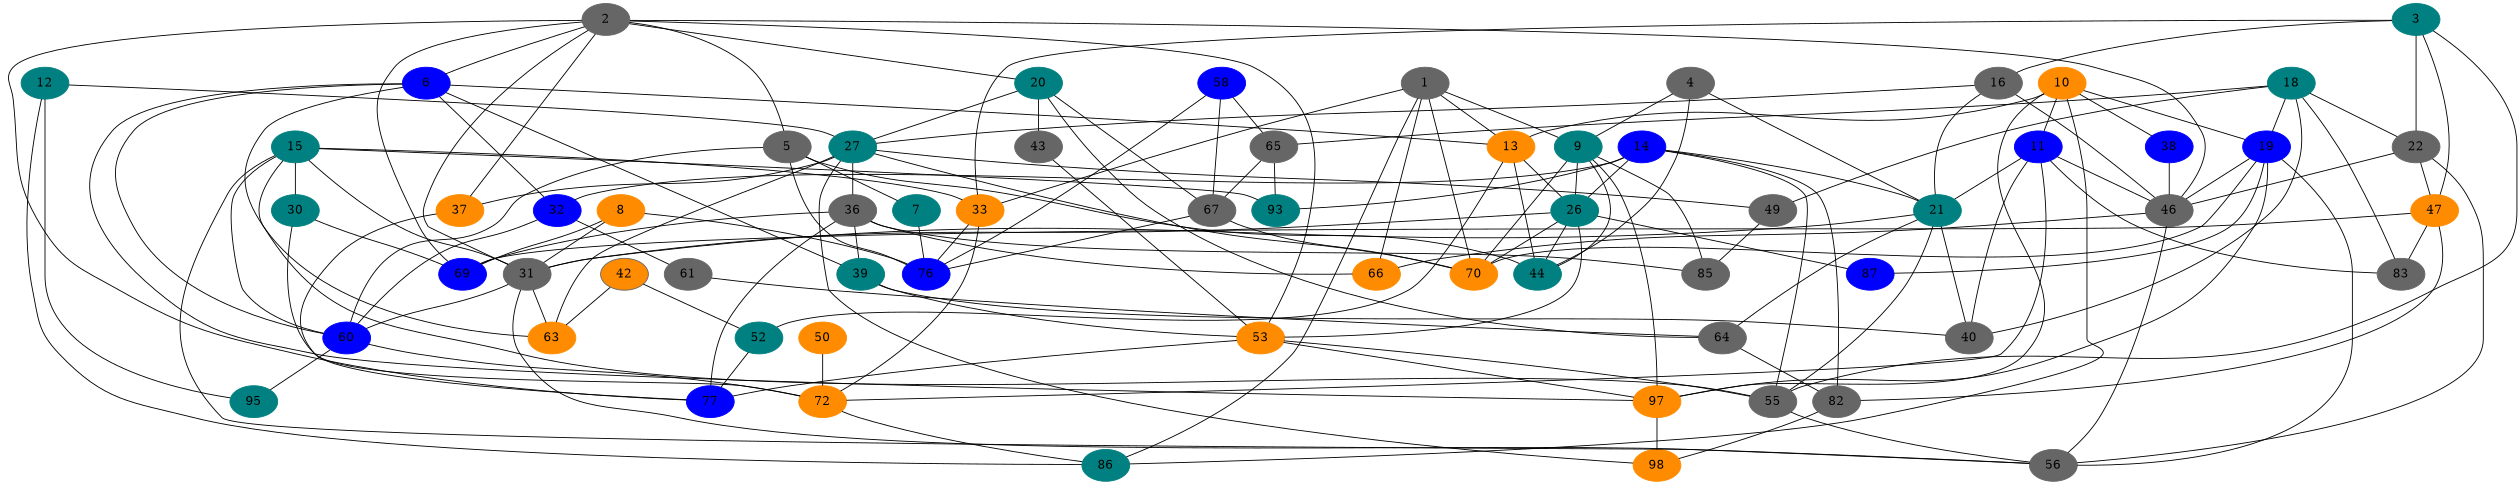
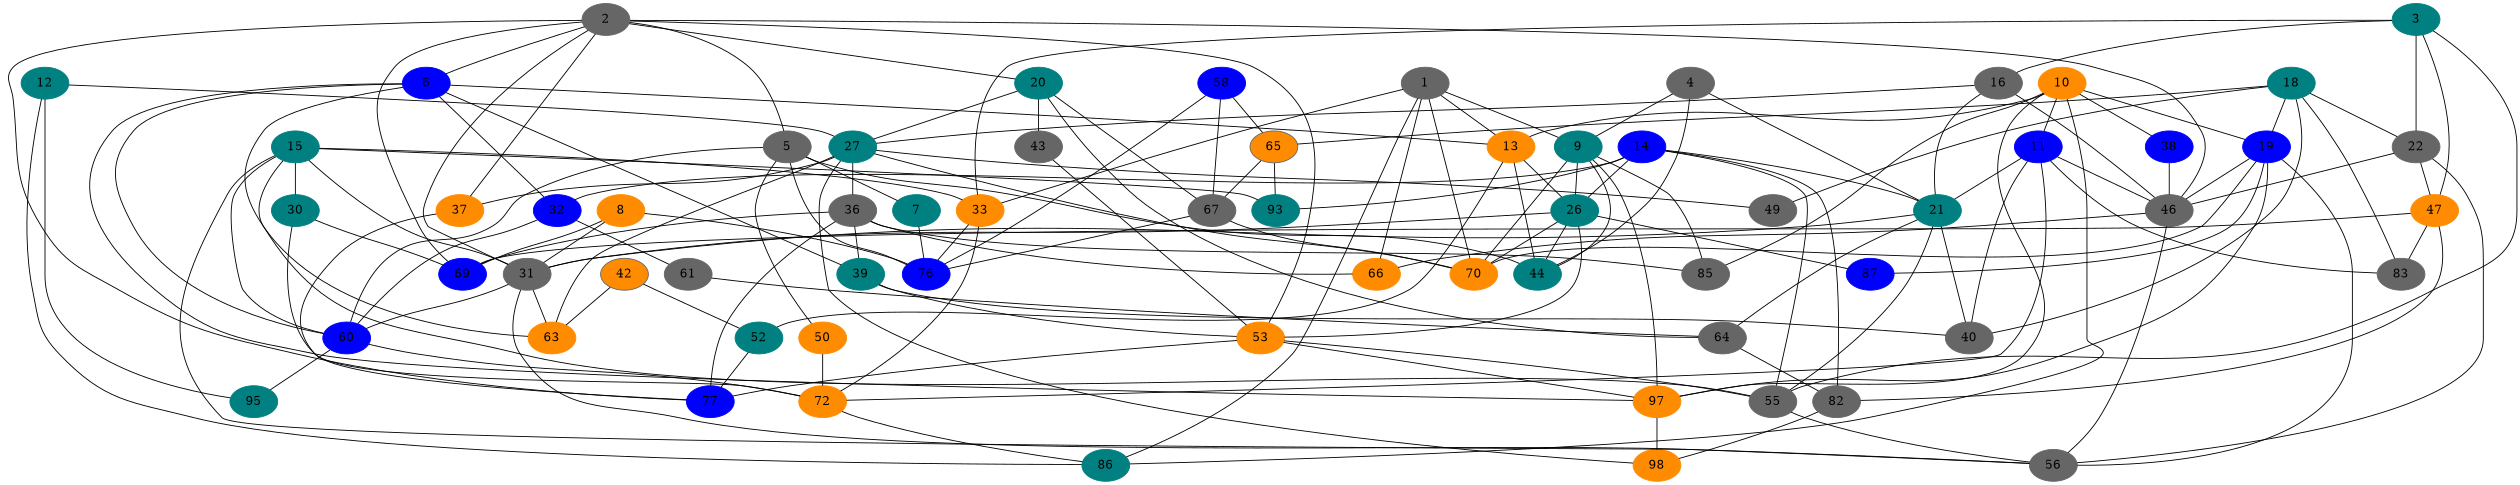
(1274, 147) -> (1274, 147)
(1741, 241) -> (1903, 155)
none -> (765, 246)
